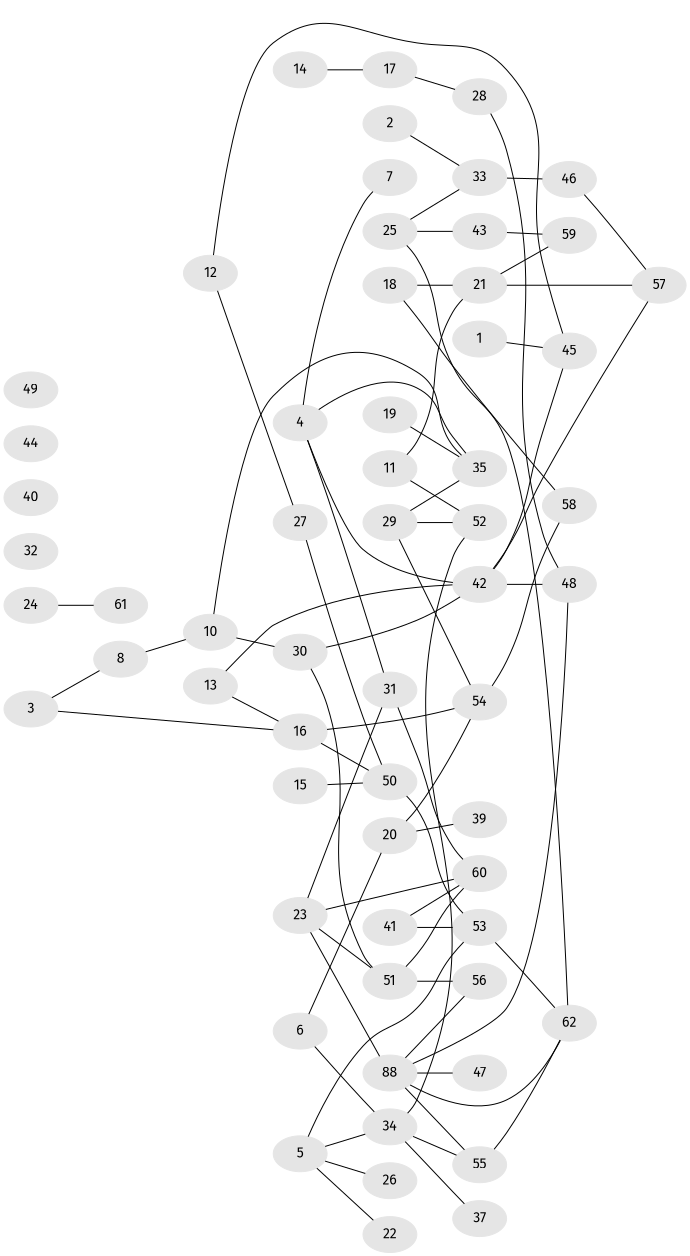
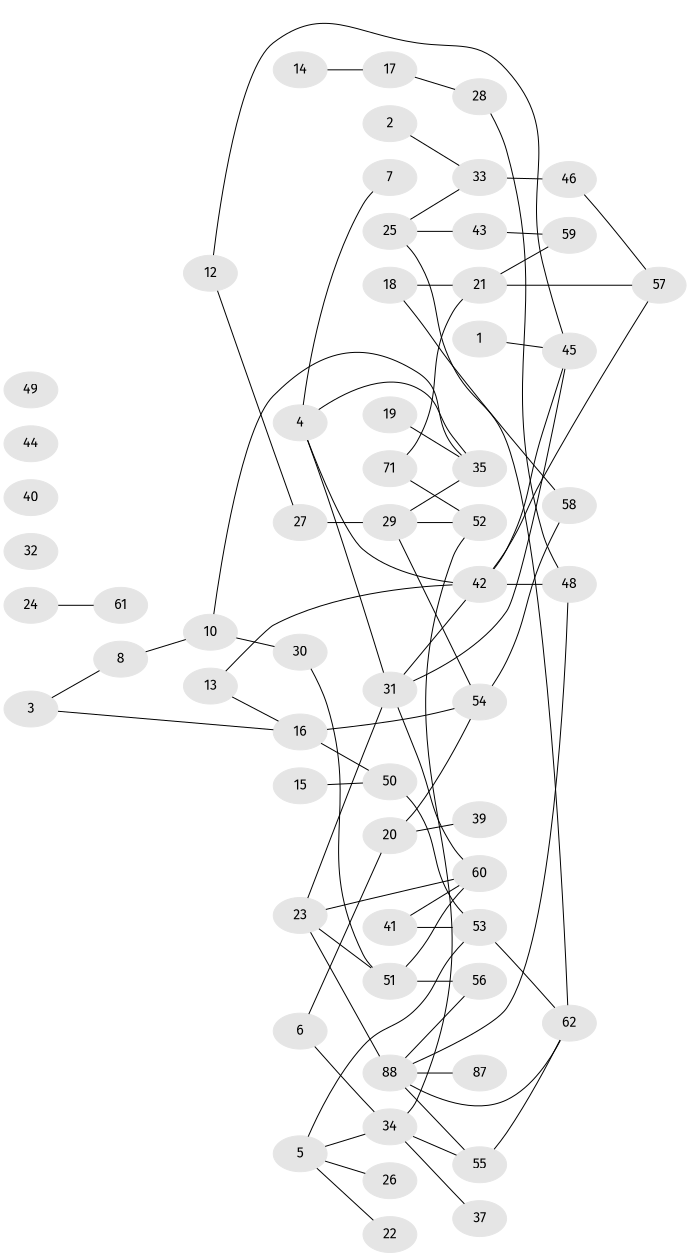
(390, 469) -> (390, 469)
none -> (524, 557)
(396, 628) -> (424, 650)
(341, 653) -> (351, 523)
(480, 1073) -> (480, 1073)
